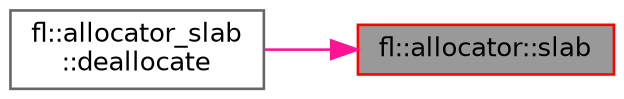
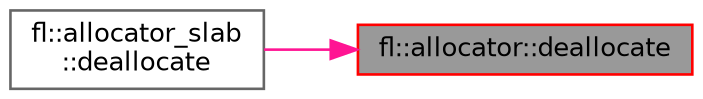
(486, 50) -> (525, 50)
